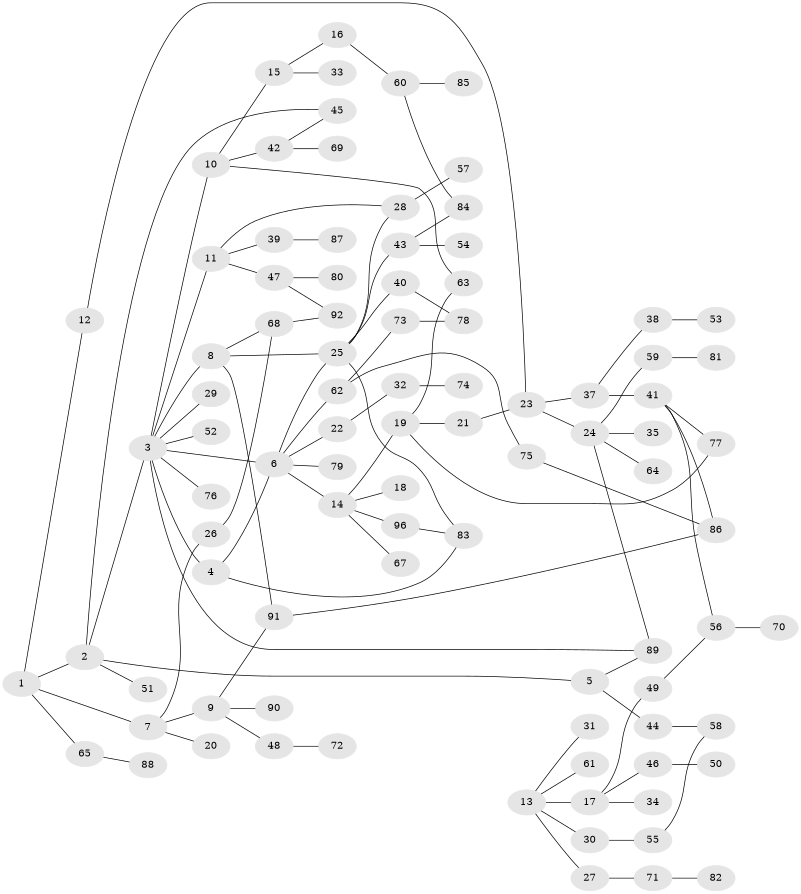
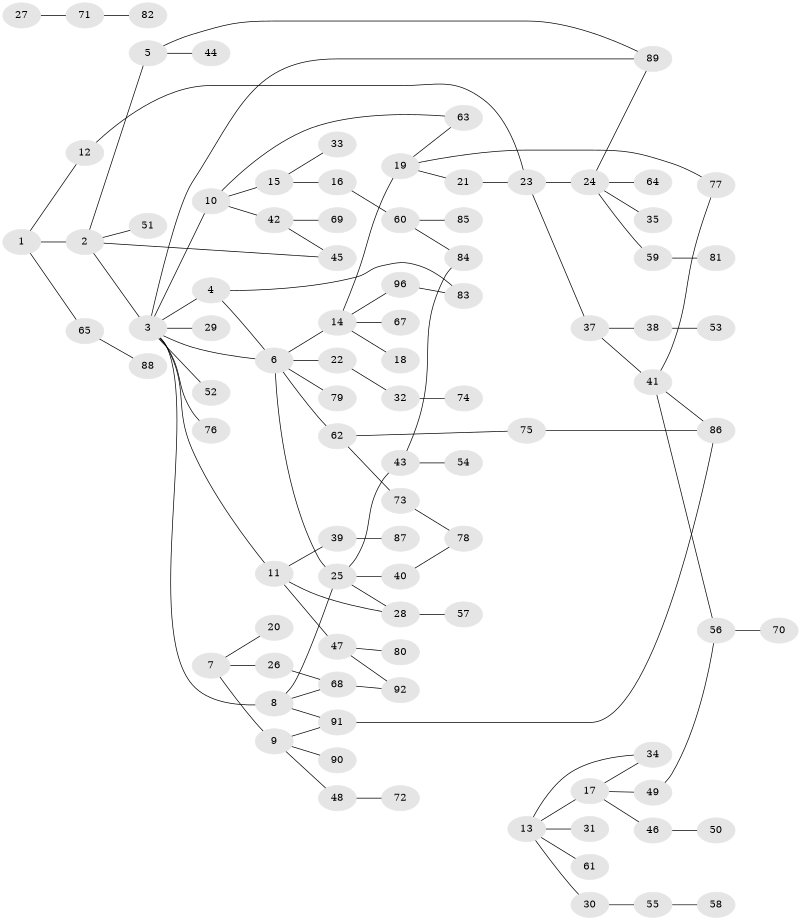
(391, 451) -> none
(85, 706) -> none
(685, 727) -> none
(556, 841) -> (574, 771)
